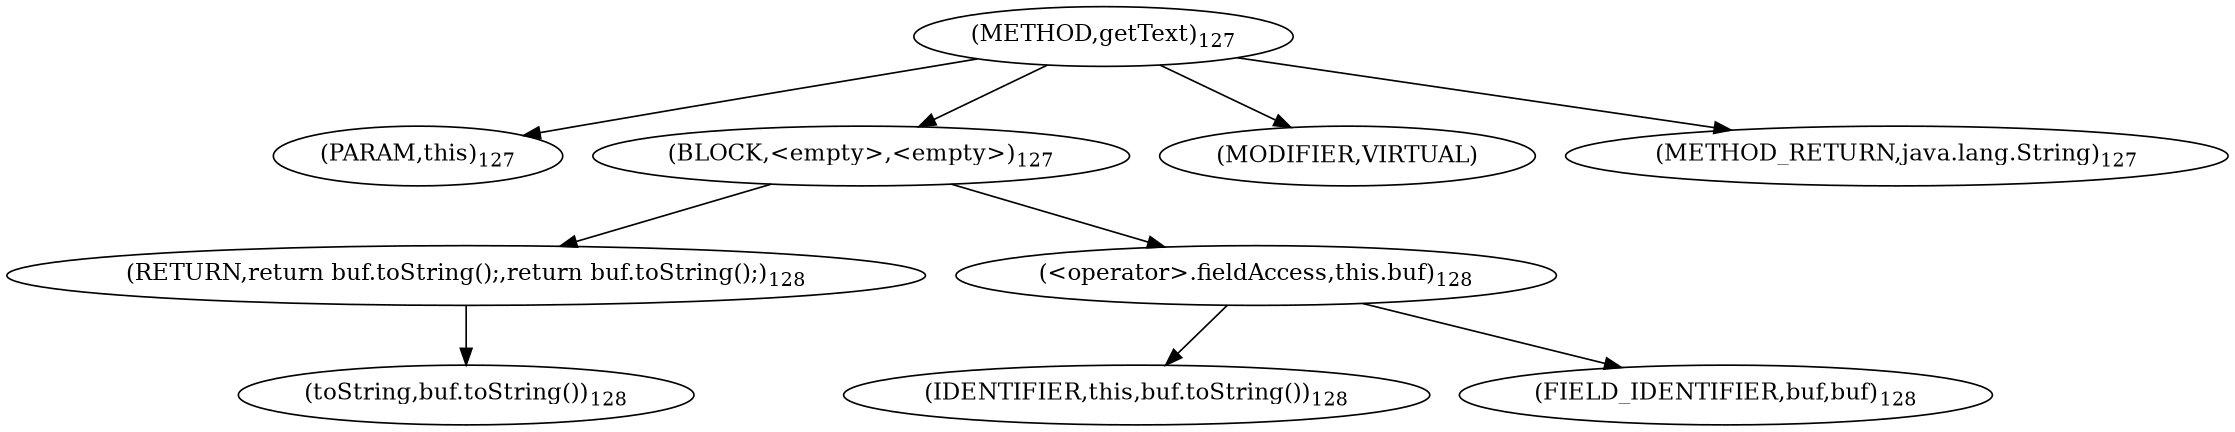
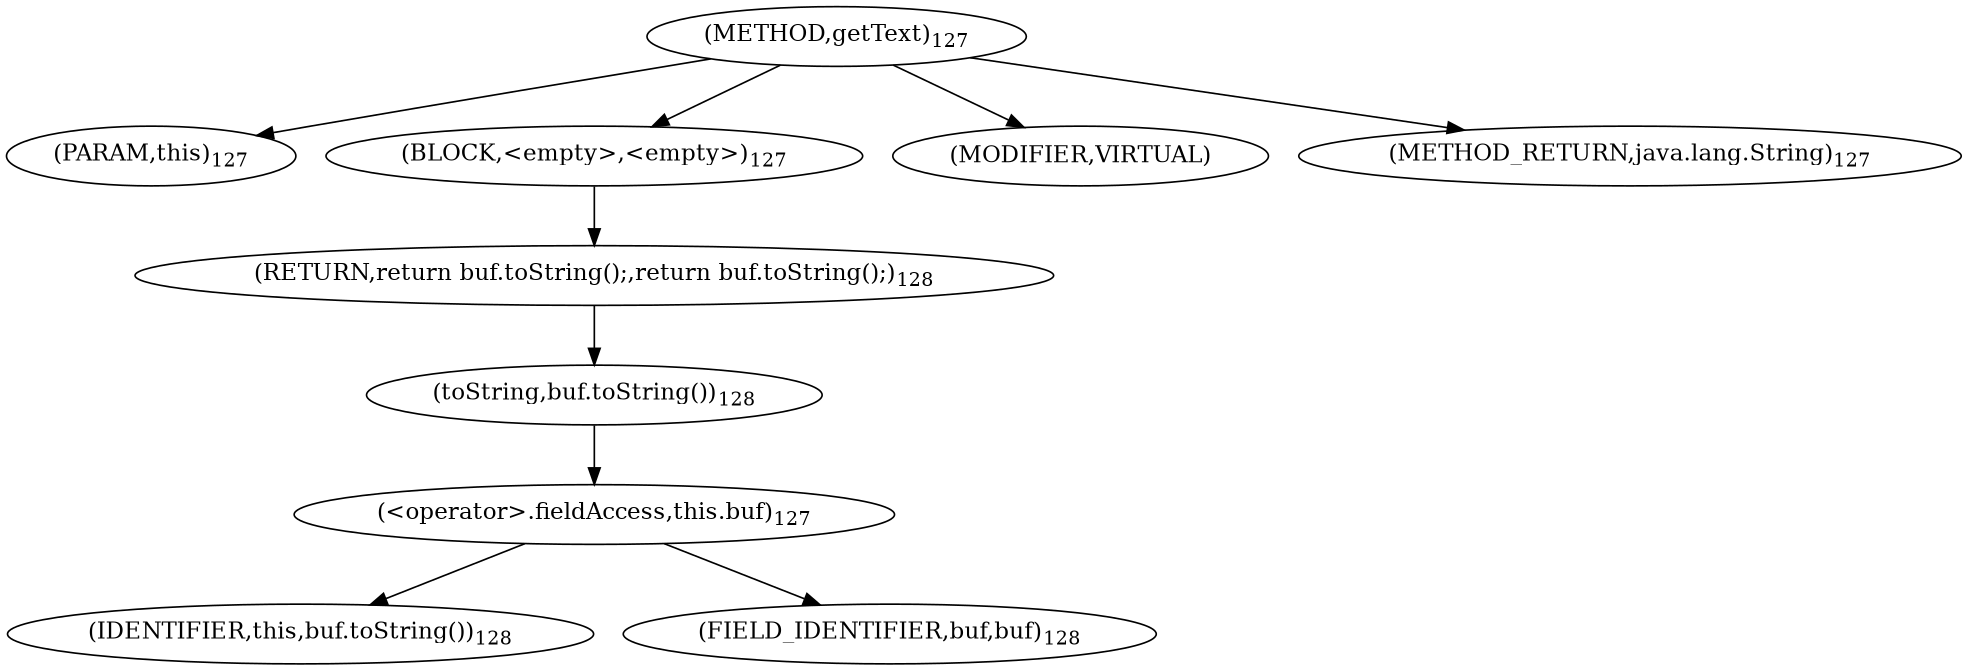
(1050, 213) -> (594, 447)
(1455, 273) -> (793, 512)
